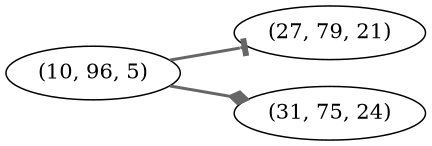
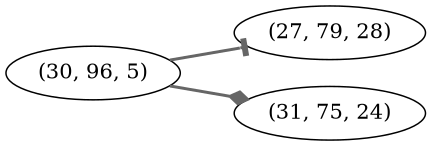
(330, 33) -> (330, 33)
(93, 73) -> (93, 73)
